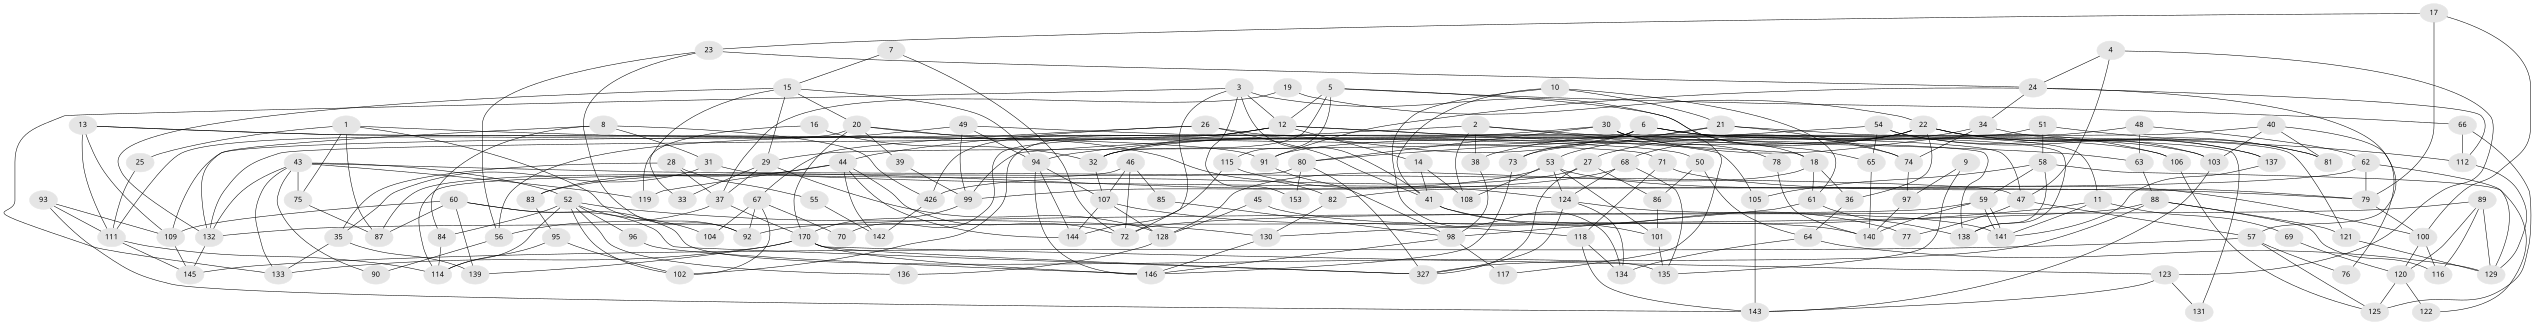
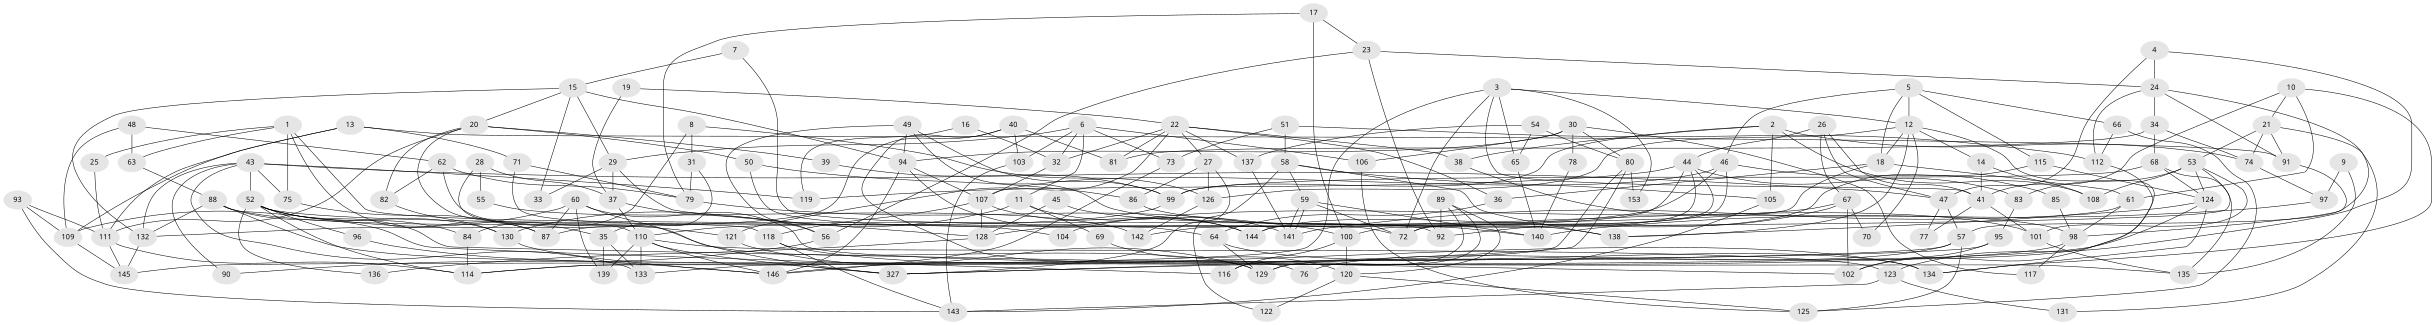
(2047, 141) -> none
(307, 142) -> none
(1263, 145) -> (1800, 101)
(931, 200) -> (1208, 200)
(805, 237) -> (641, 237)
